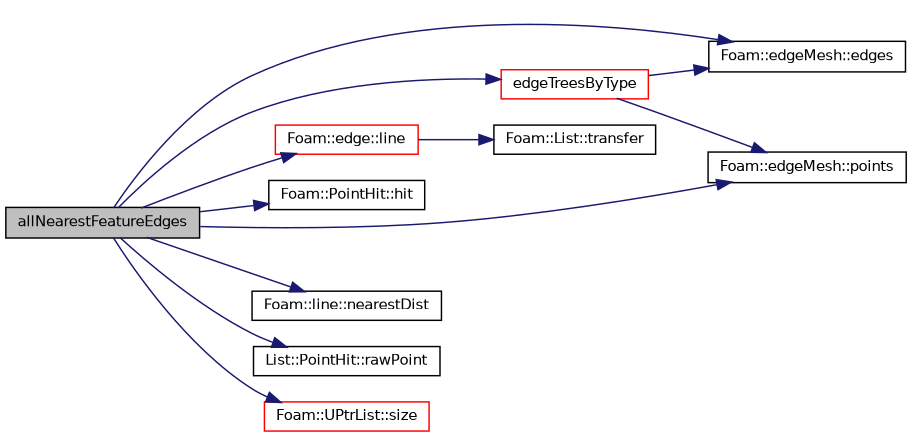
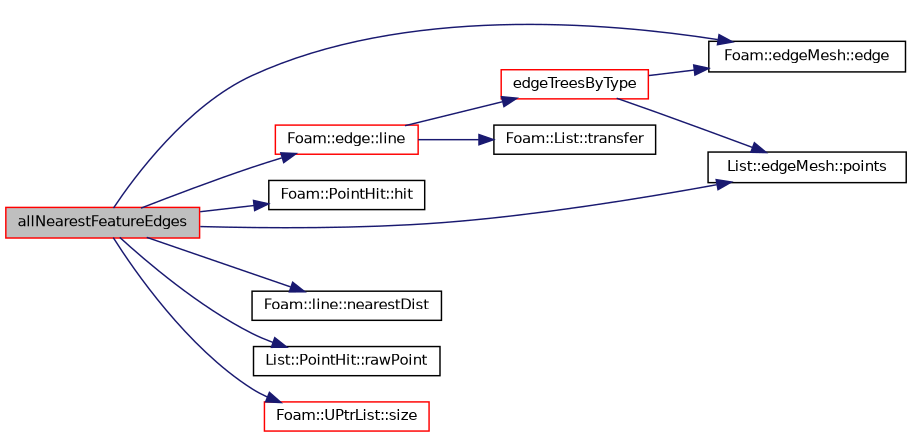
(807, 57) -> (807, 57)
(286, 101) -> (454, 114)
(807, 167) -> (807, 167)
(103, 223) -> (103, 223)
